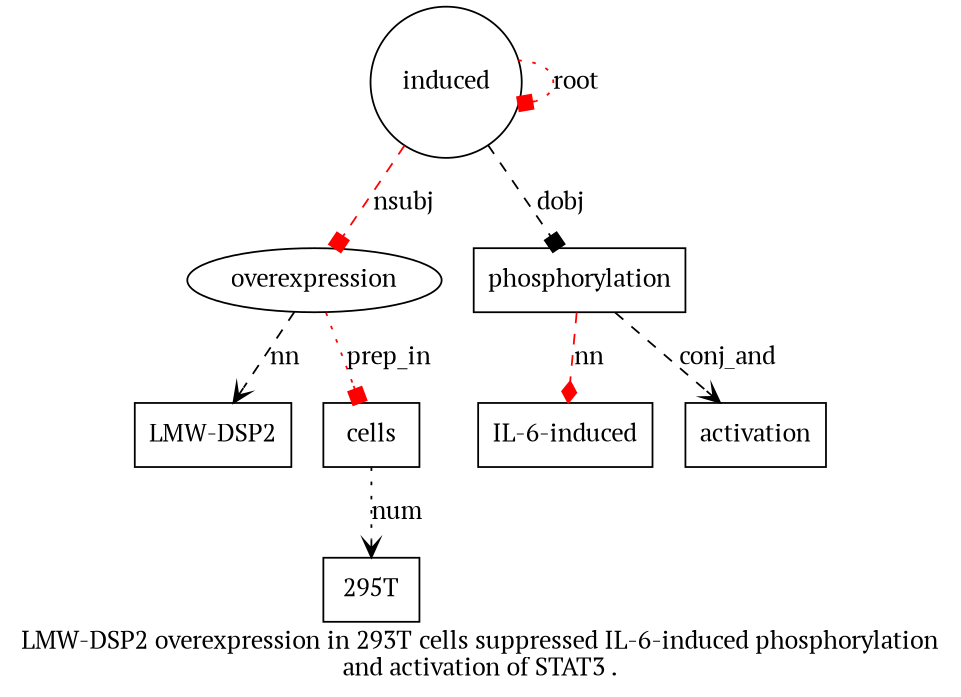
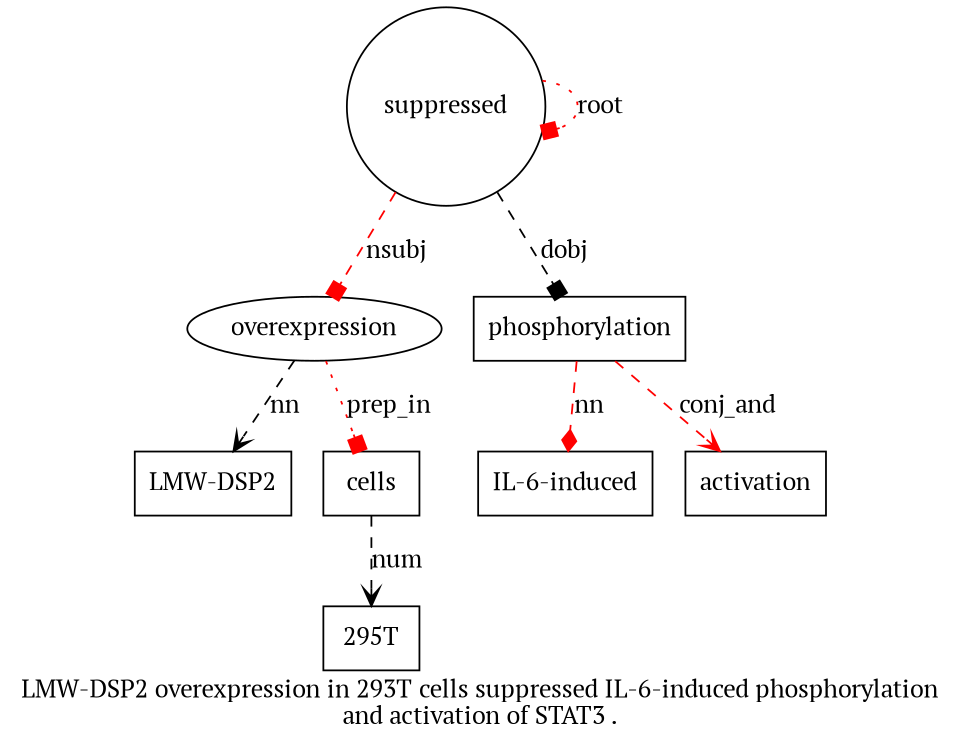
(446, 82) -> (446, 107)
(661, 352) -> (661, 400)
(371, 503) -> (371, 552)
